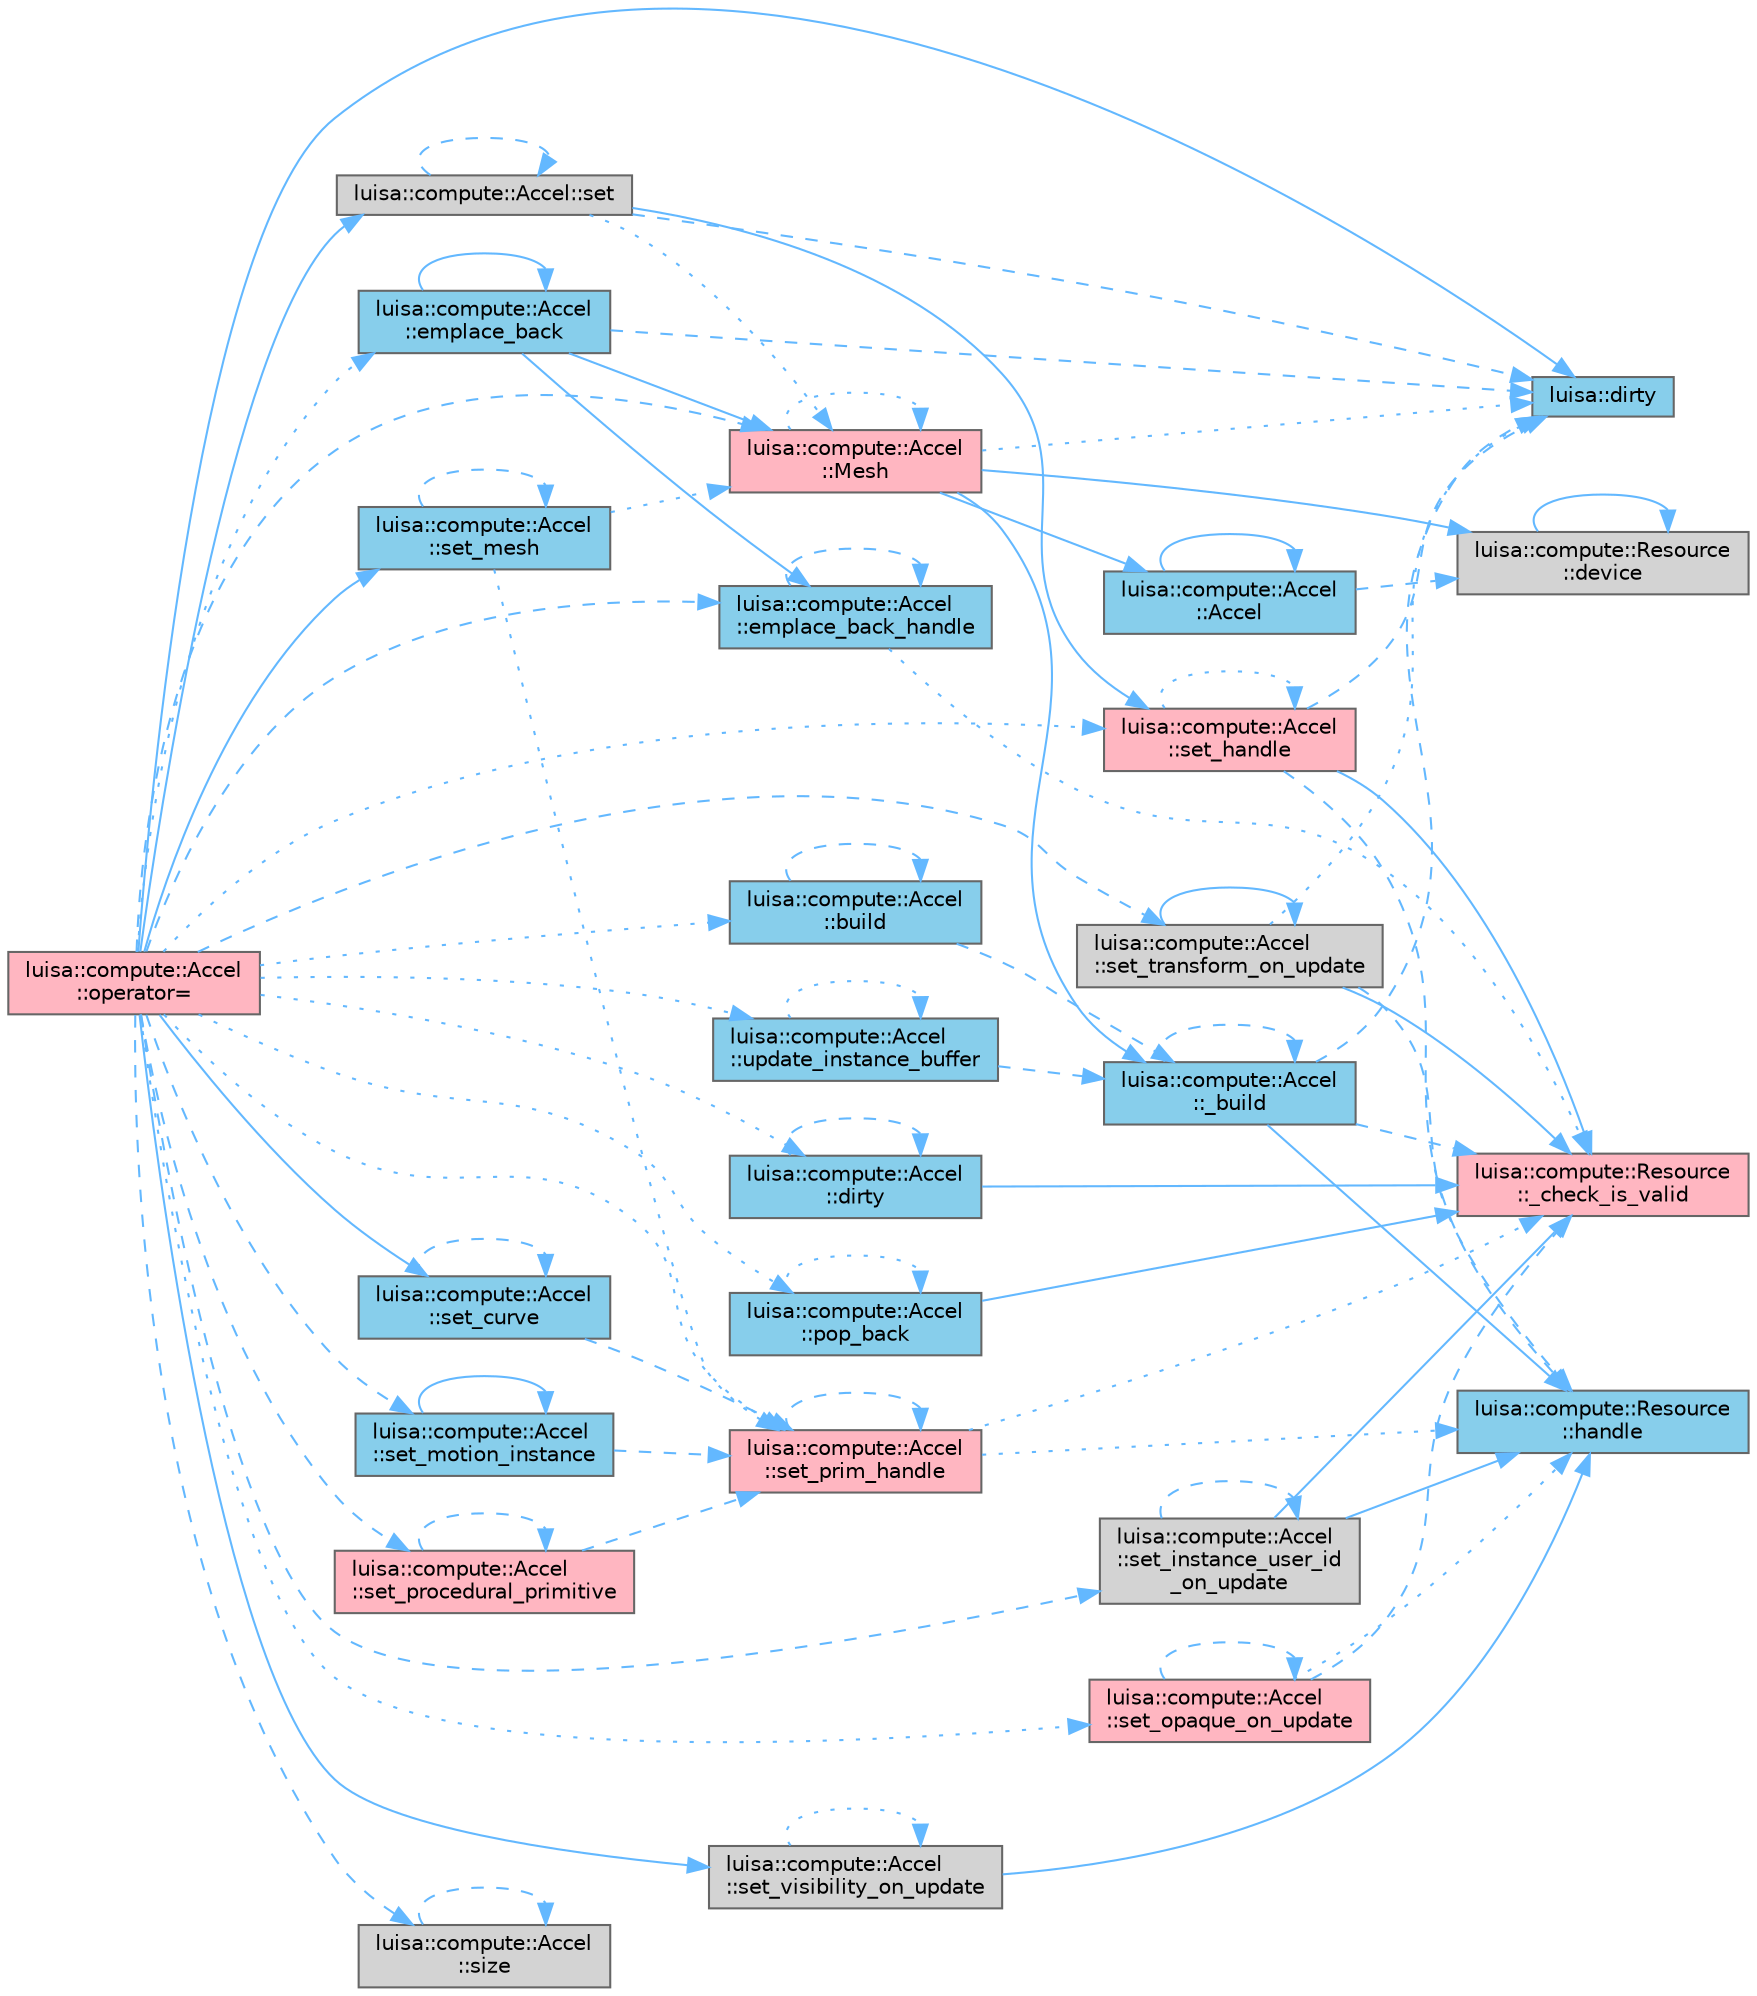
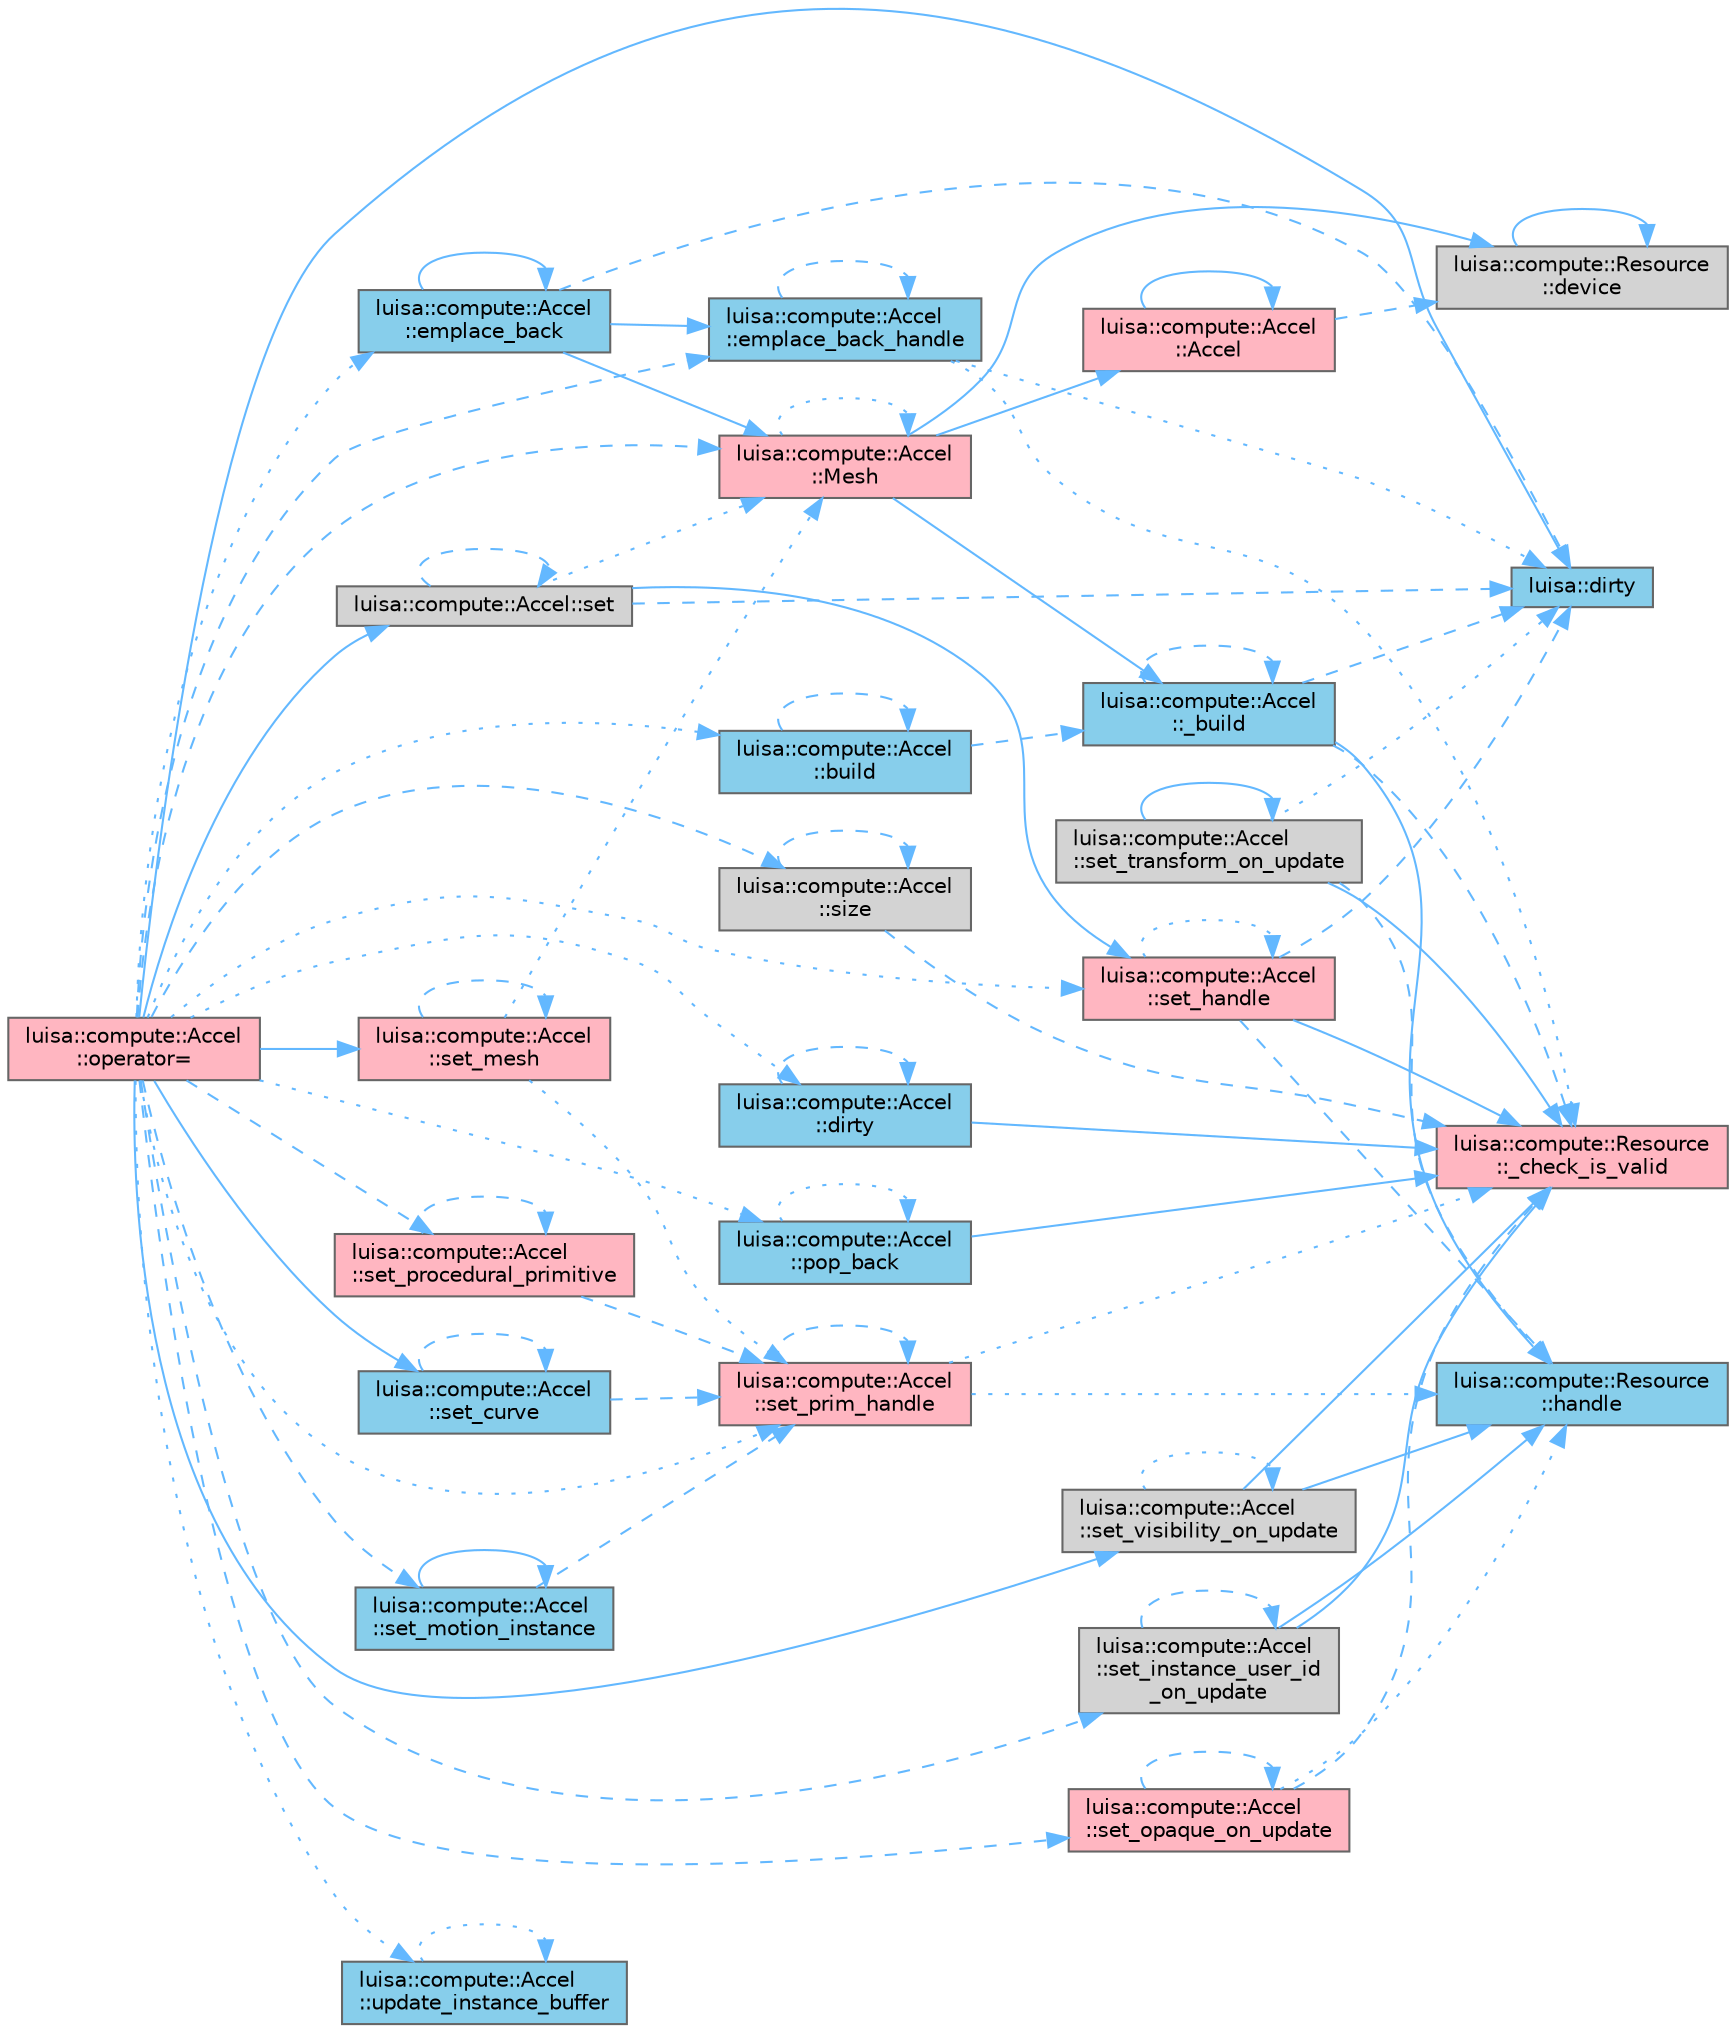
(1247, 428) -> (1246, 445)
(484, 538) -> (484, 1049)
(1230, 603) -> (1209, 340)
(674, 805) -> none
none -> (1138, 1068)
(1040, 1071) -> none
none -> (1388, 1346)
(355, 1688) -> (322, 1792)
